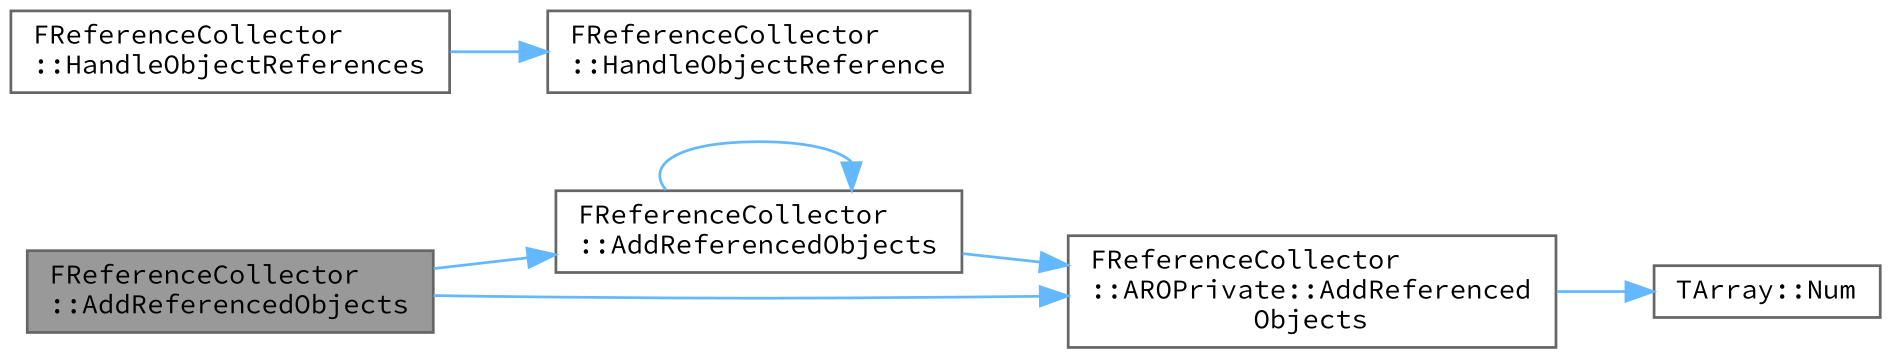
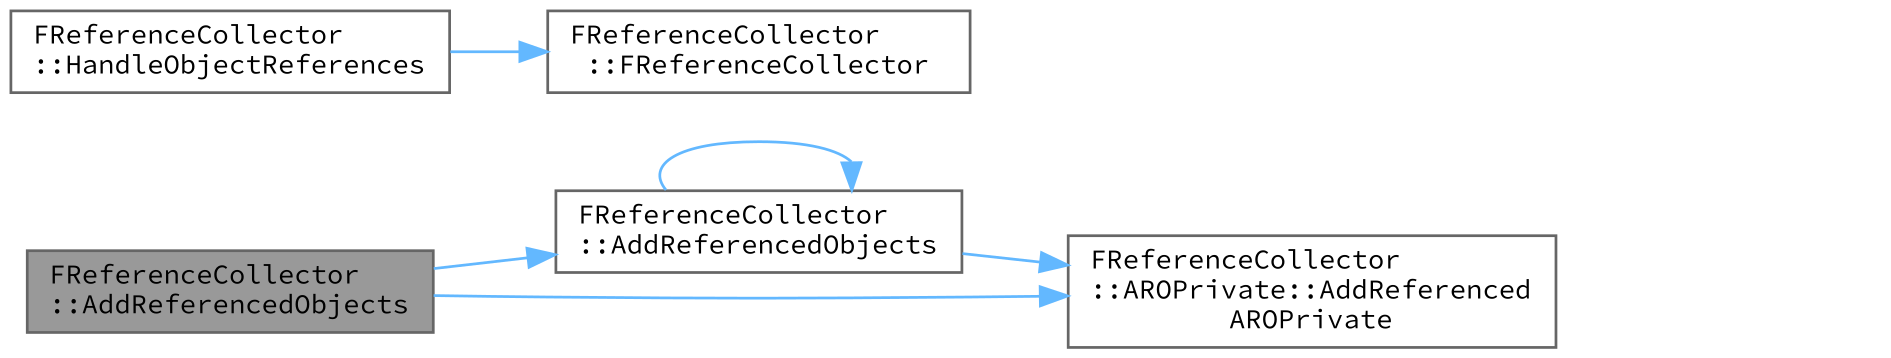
(759, 52) -> (759, 52)
(1312, 292) -> (1312, 292)
(1767, 292) -> none
